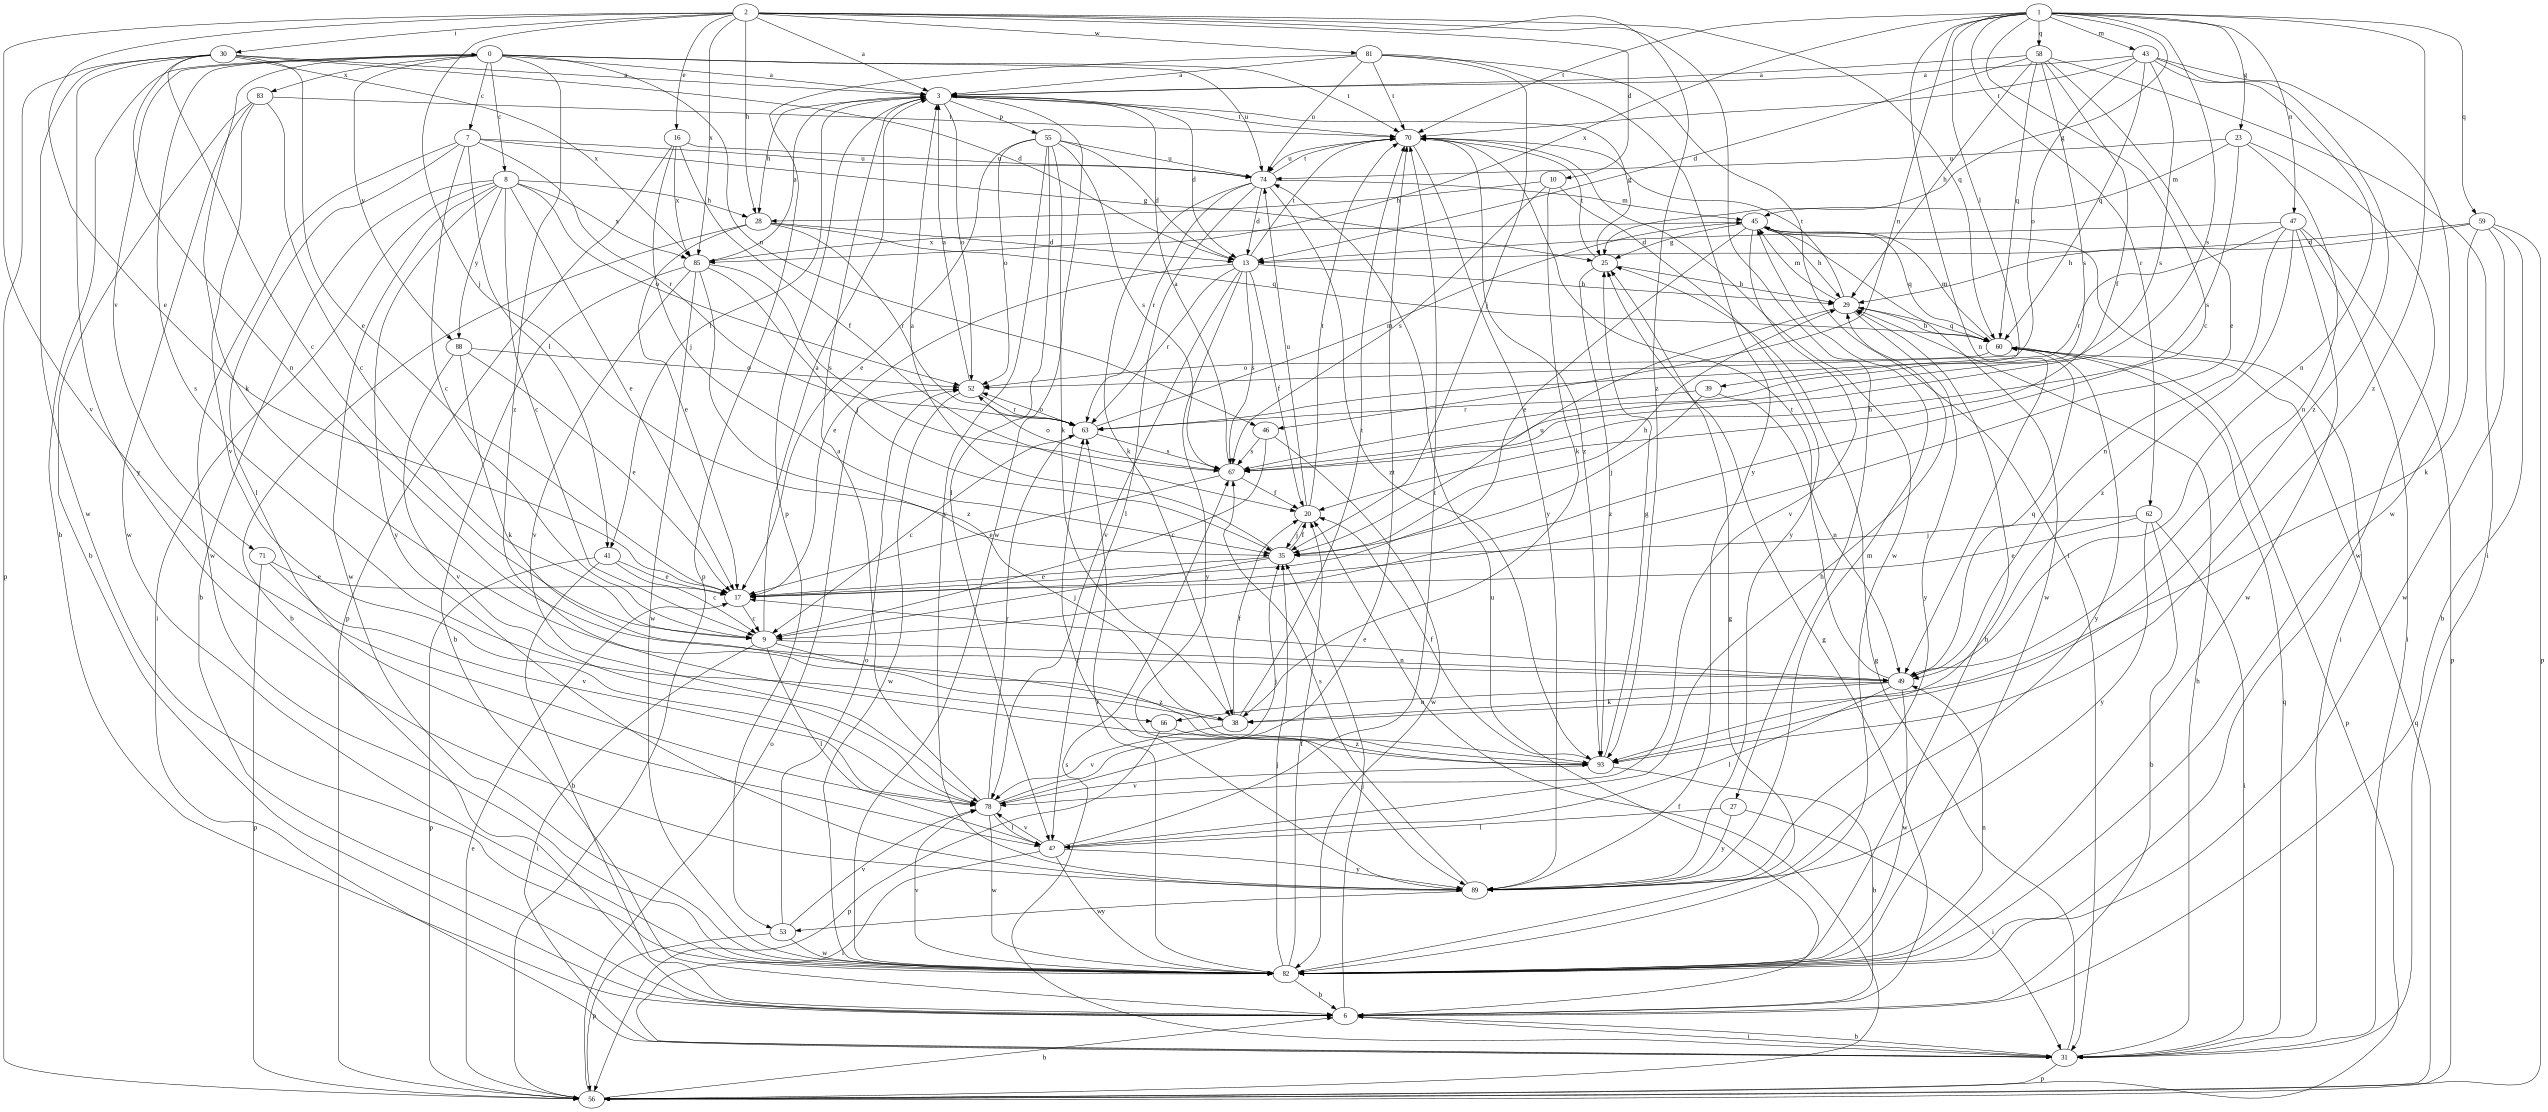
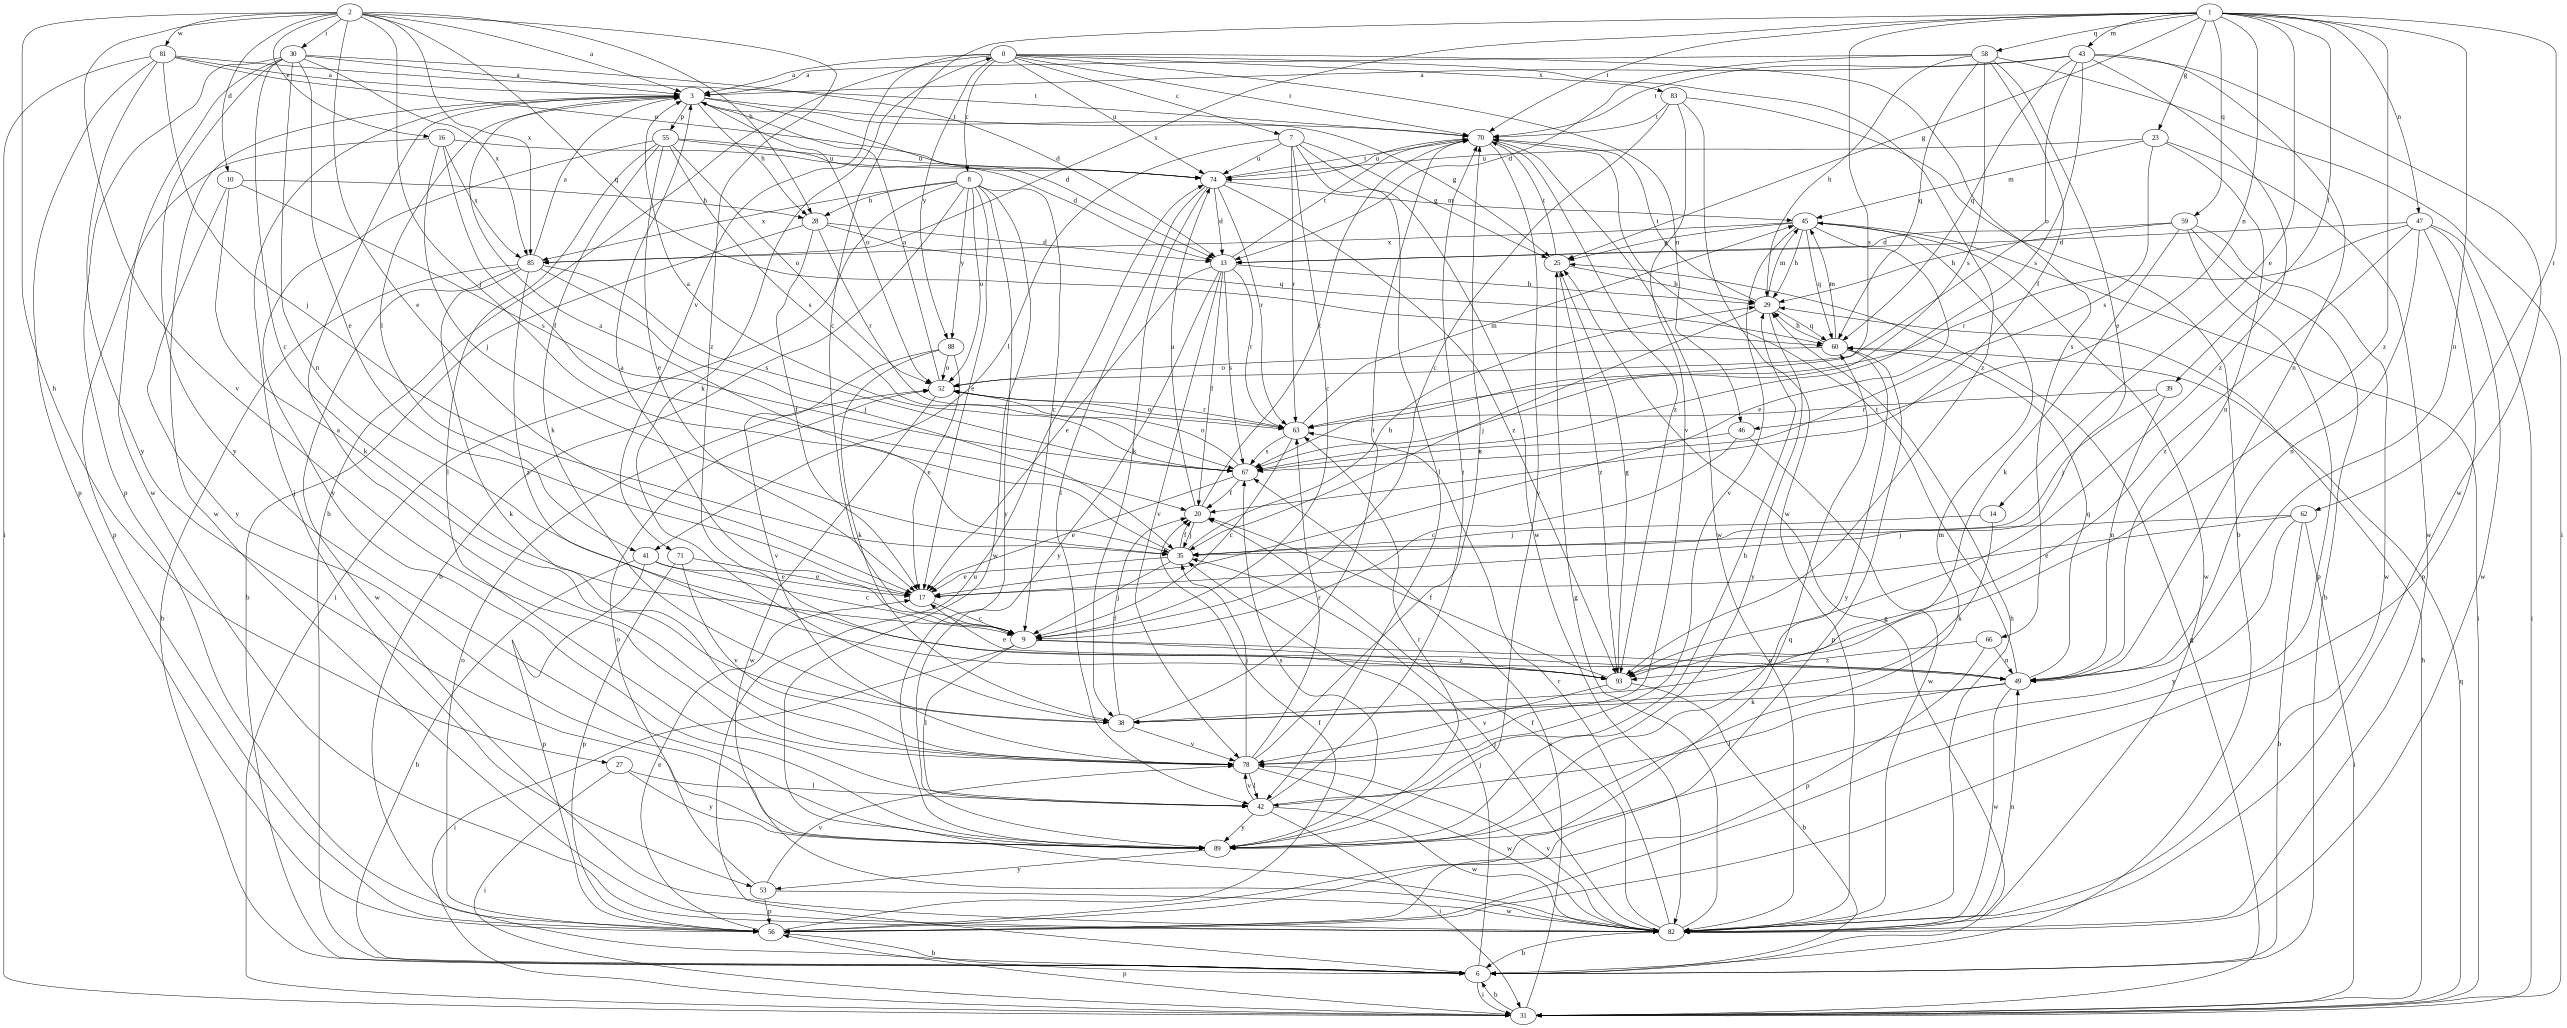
(686, 410) -> (797, 410)
(1542, 431) -> (1483, 431)
(787, 514) -> (295, 493)
none -> (1993, 514)
(535, 535) -> (511, 514)
(1534, 693) -> (2002, 659)
